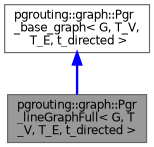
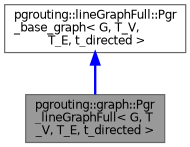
(77, 29) -> (95, 29)
